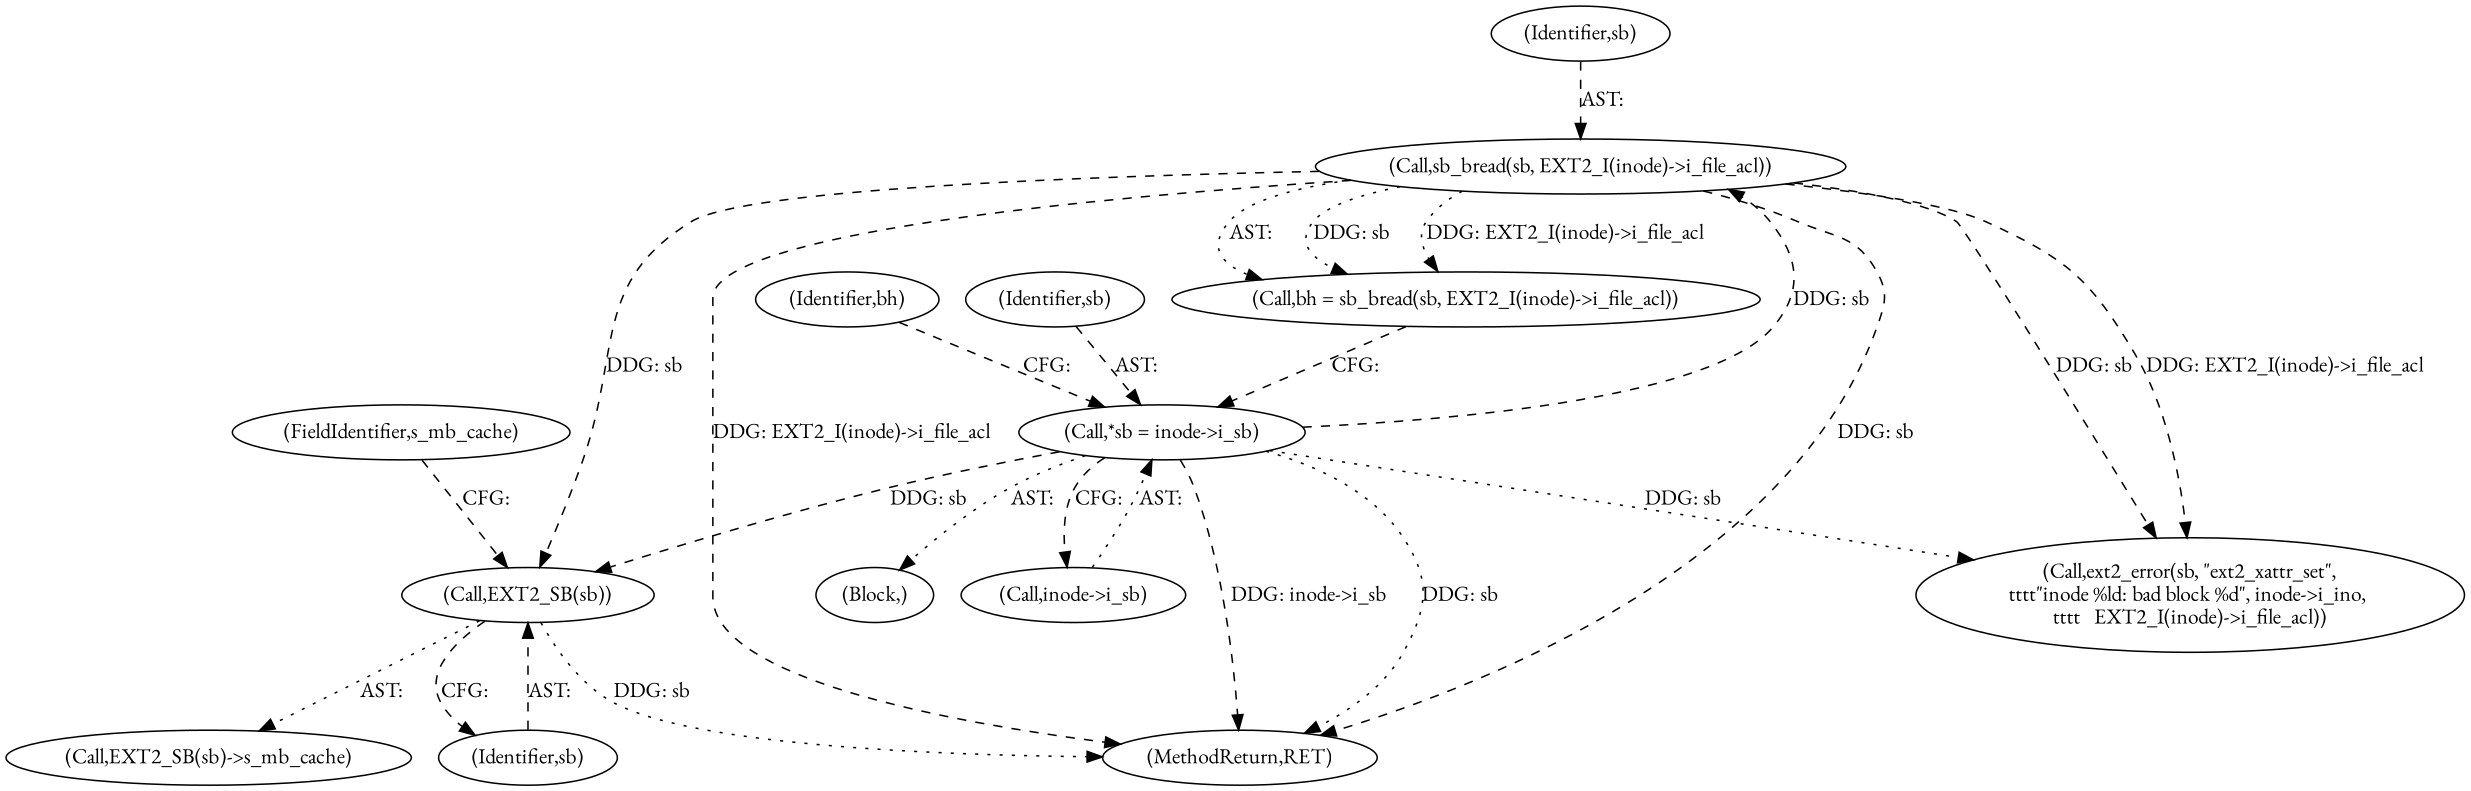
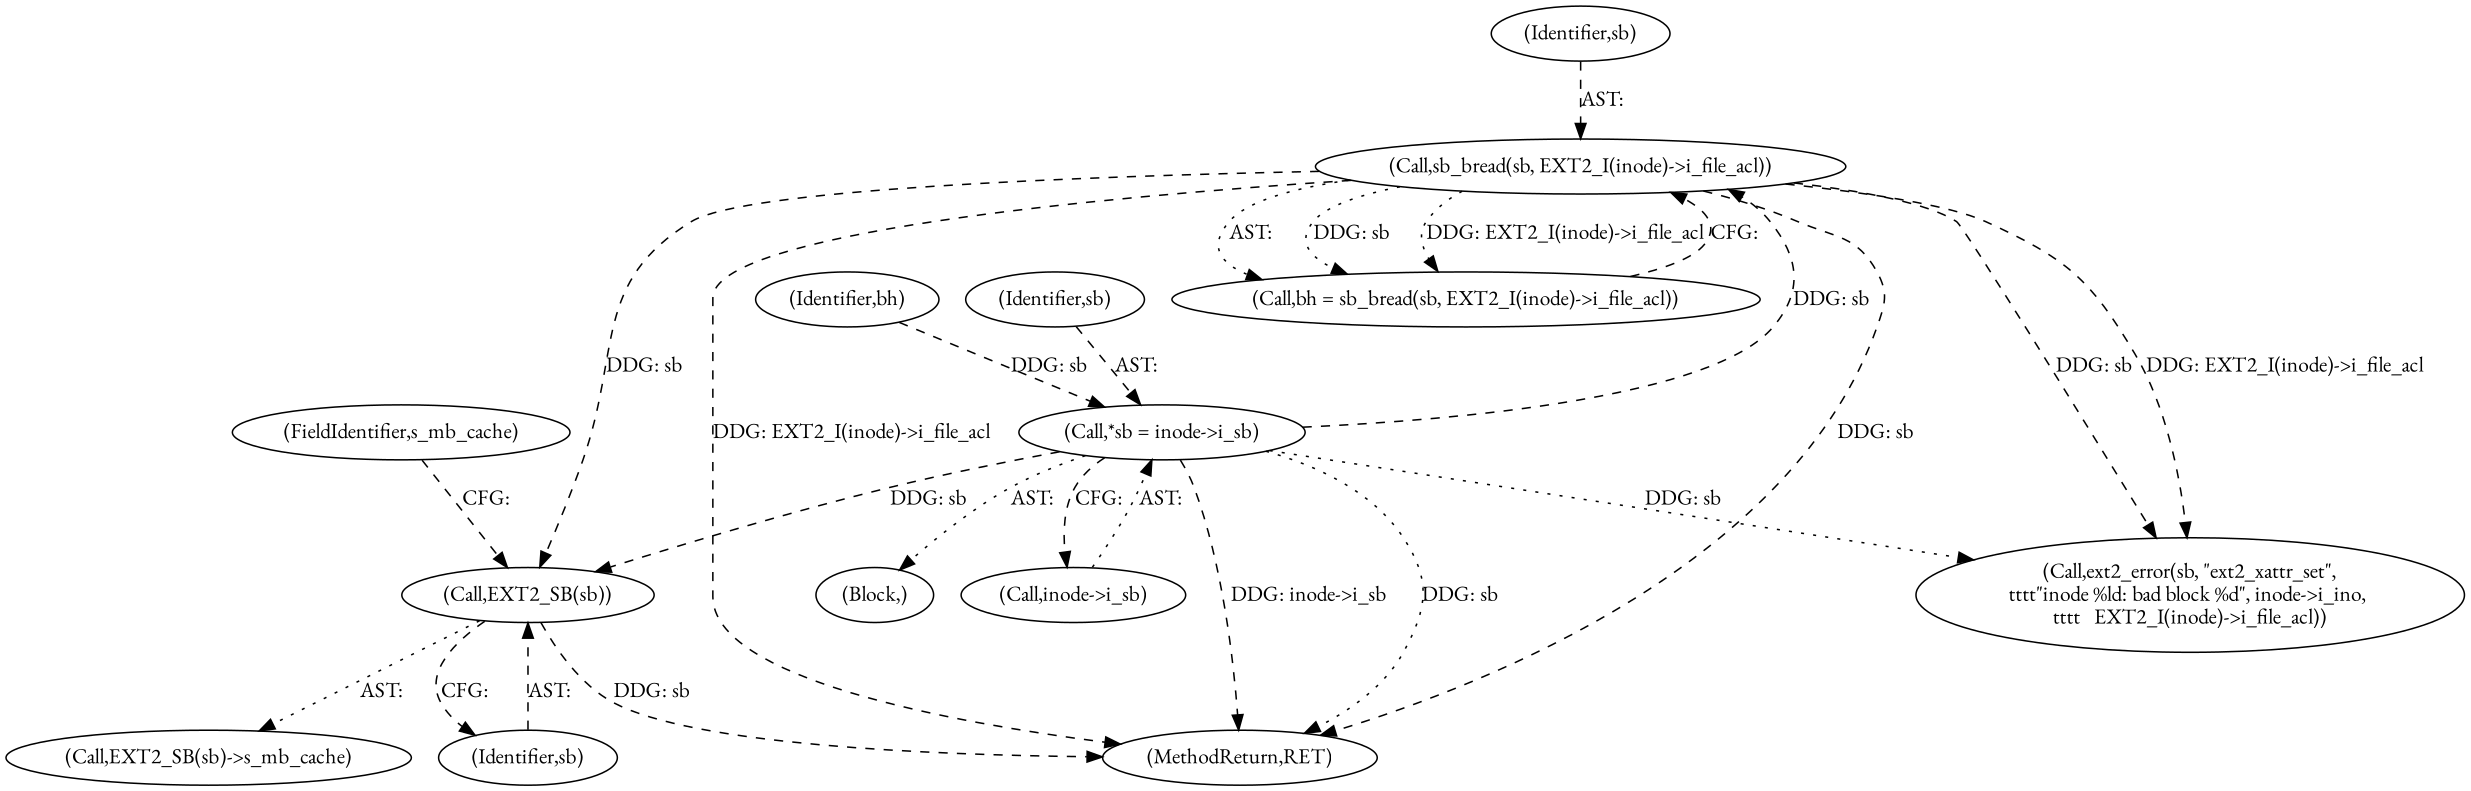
(1319, 364) -> (1696, 252)
(1050, 366) -> (1050, 366)
(793, 742) -> (793, 742)
